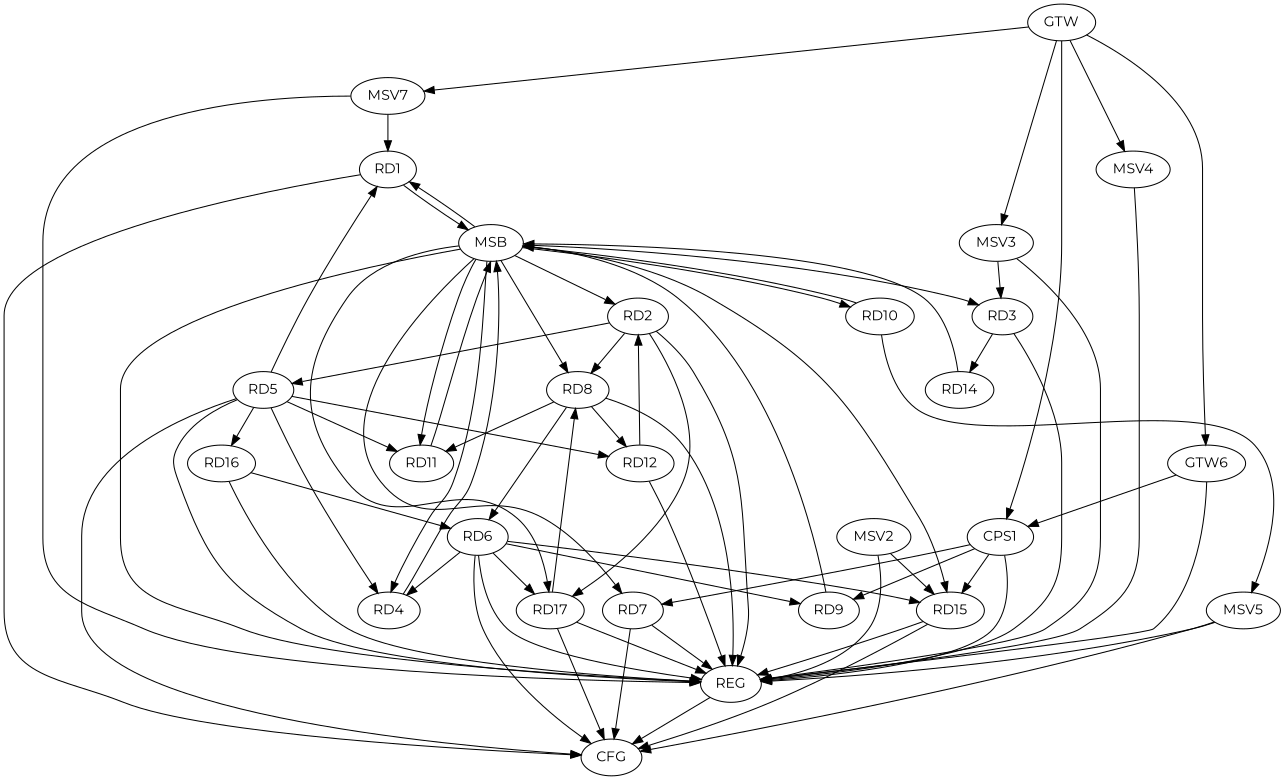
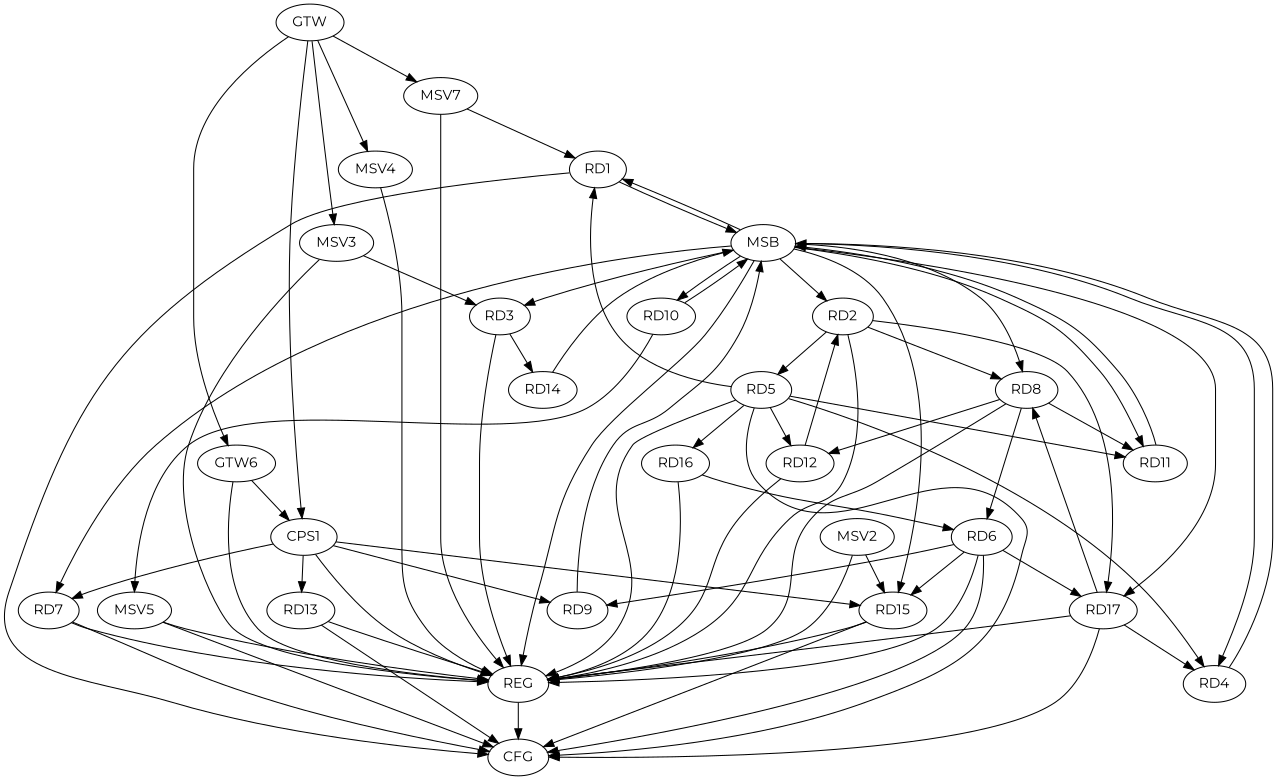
(438, 570) -> (1155, 645)
none -> (301, 610)
